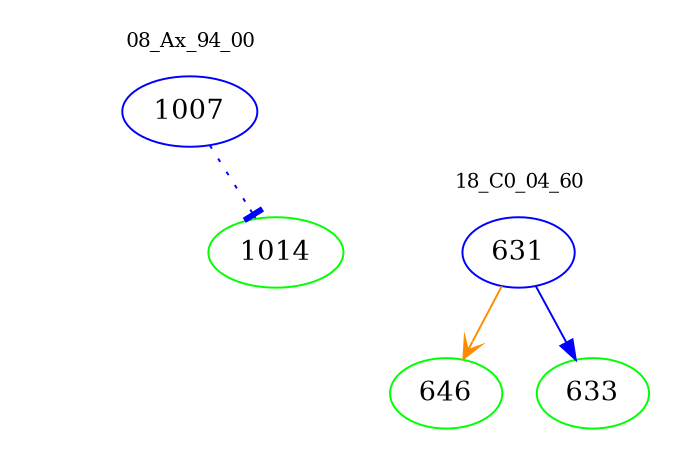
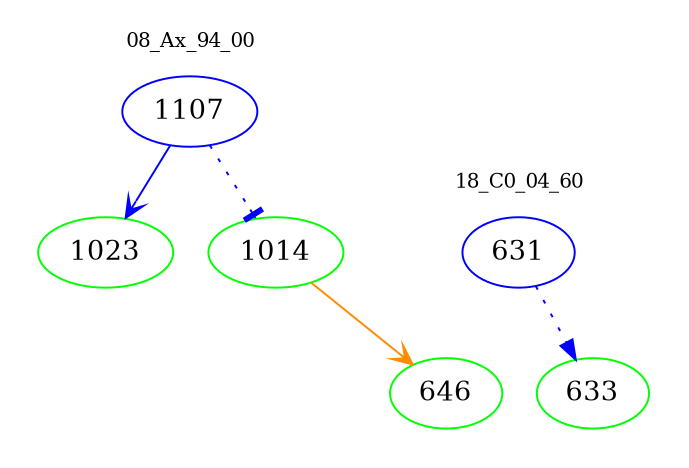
(190, 112) -> (190, 112)
none -> (106, 252)
(487, 314) -> (354, 317)
(551, 314) -> (551, 314)
